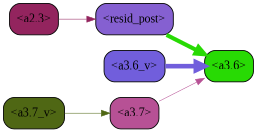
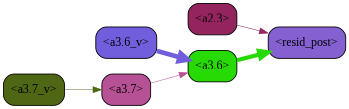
(182, 43) -> (248, 57)
